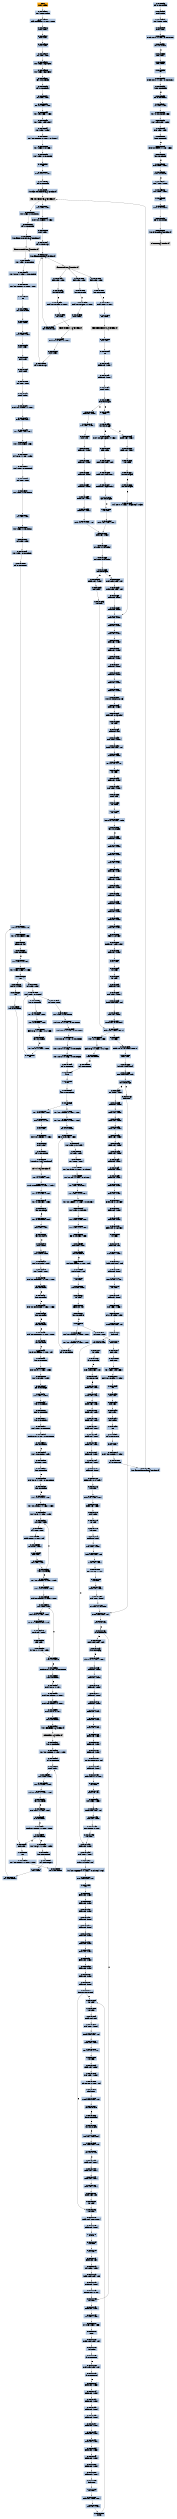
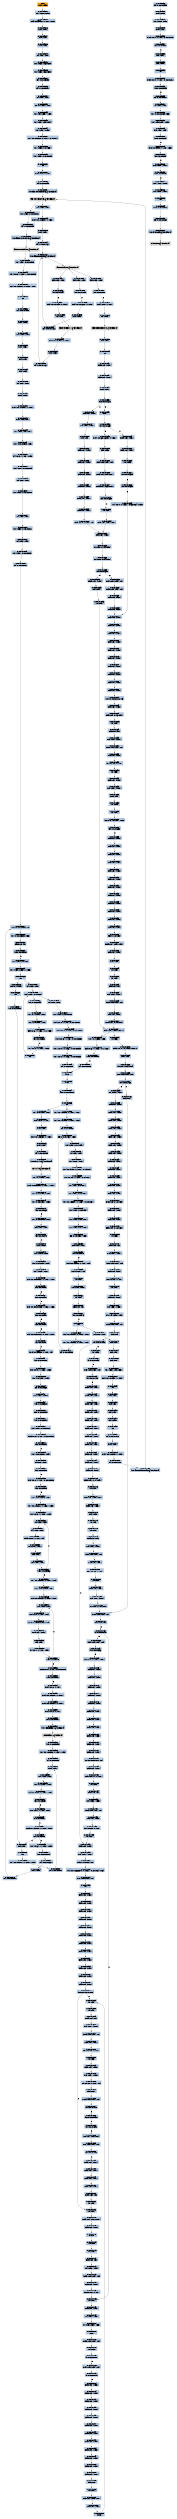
none -> (97, 1346)
